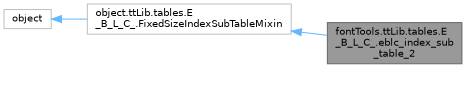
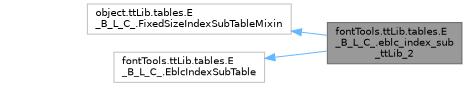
(28, 19) -> none
(395, 43) -> (395, 43)
none -> (189, 67)
